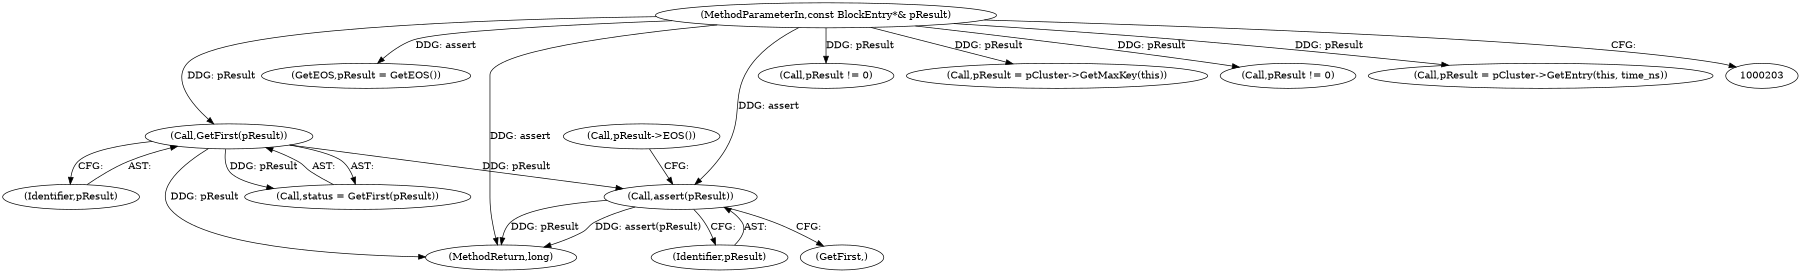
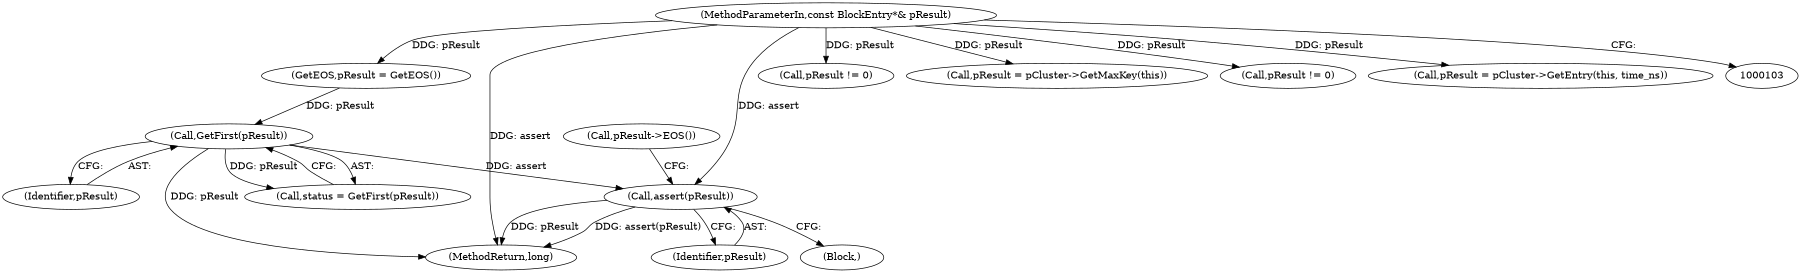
(386, 27) -> (300, 105)
(446, 46) -> (446, 46)
(1762, 76) -> (1762, 76)
(325, 167) -> (325, 167)
(516, 167) -> (516, 167)
(842, 257) -> (842, 257)
